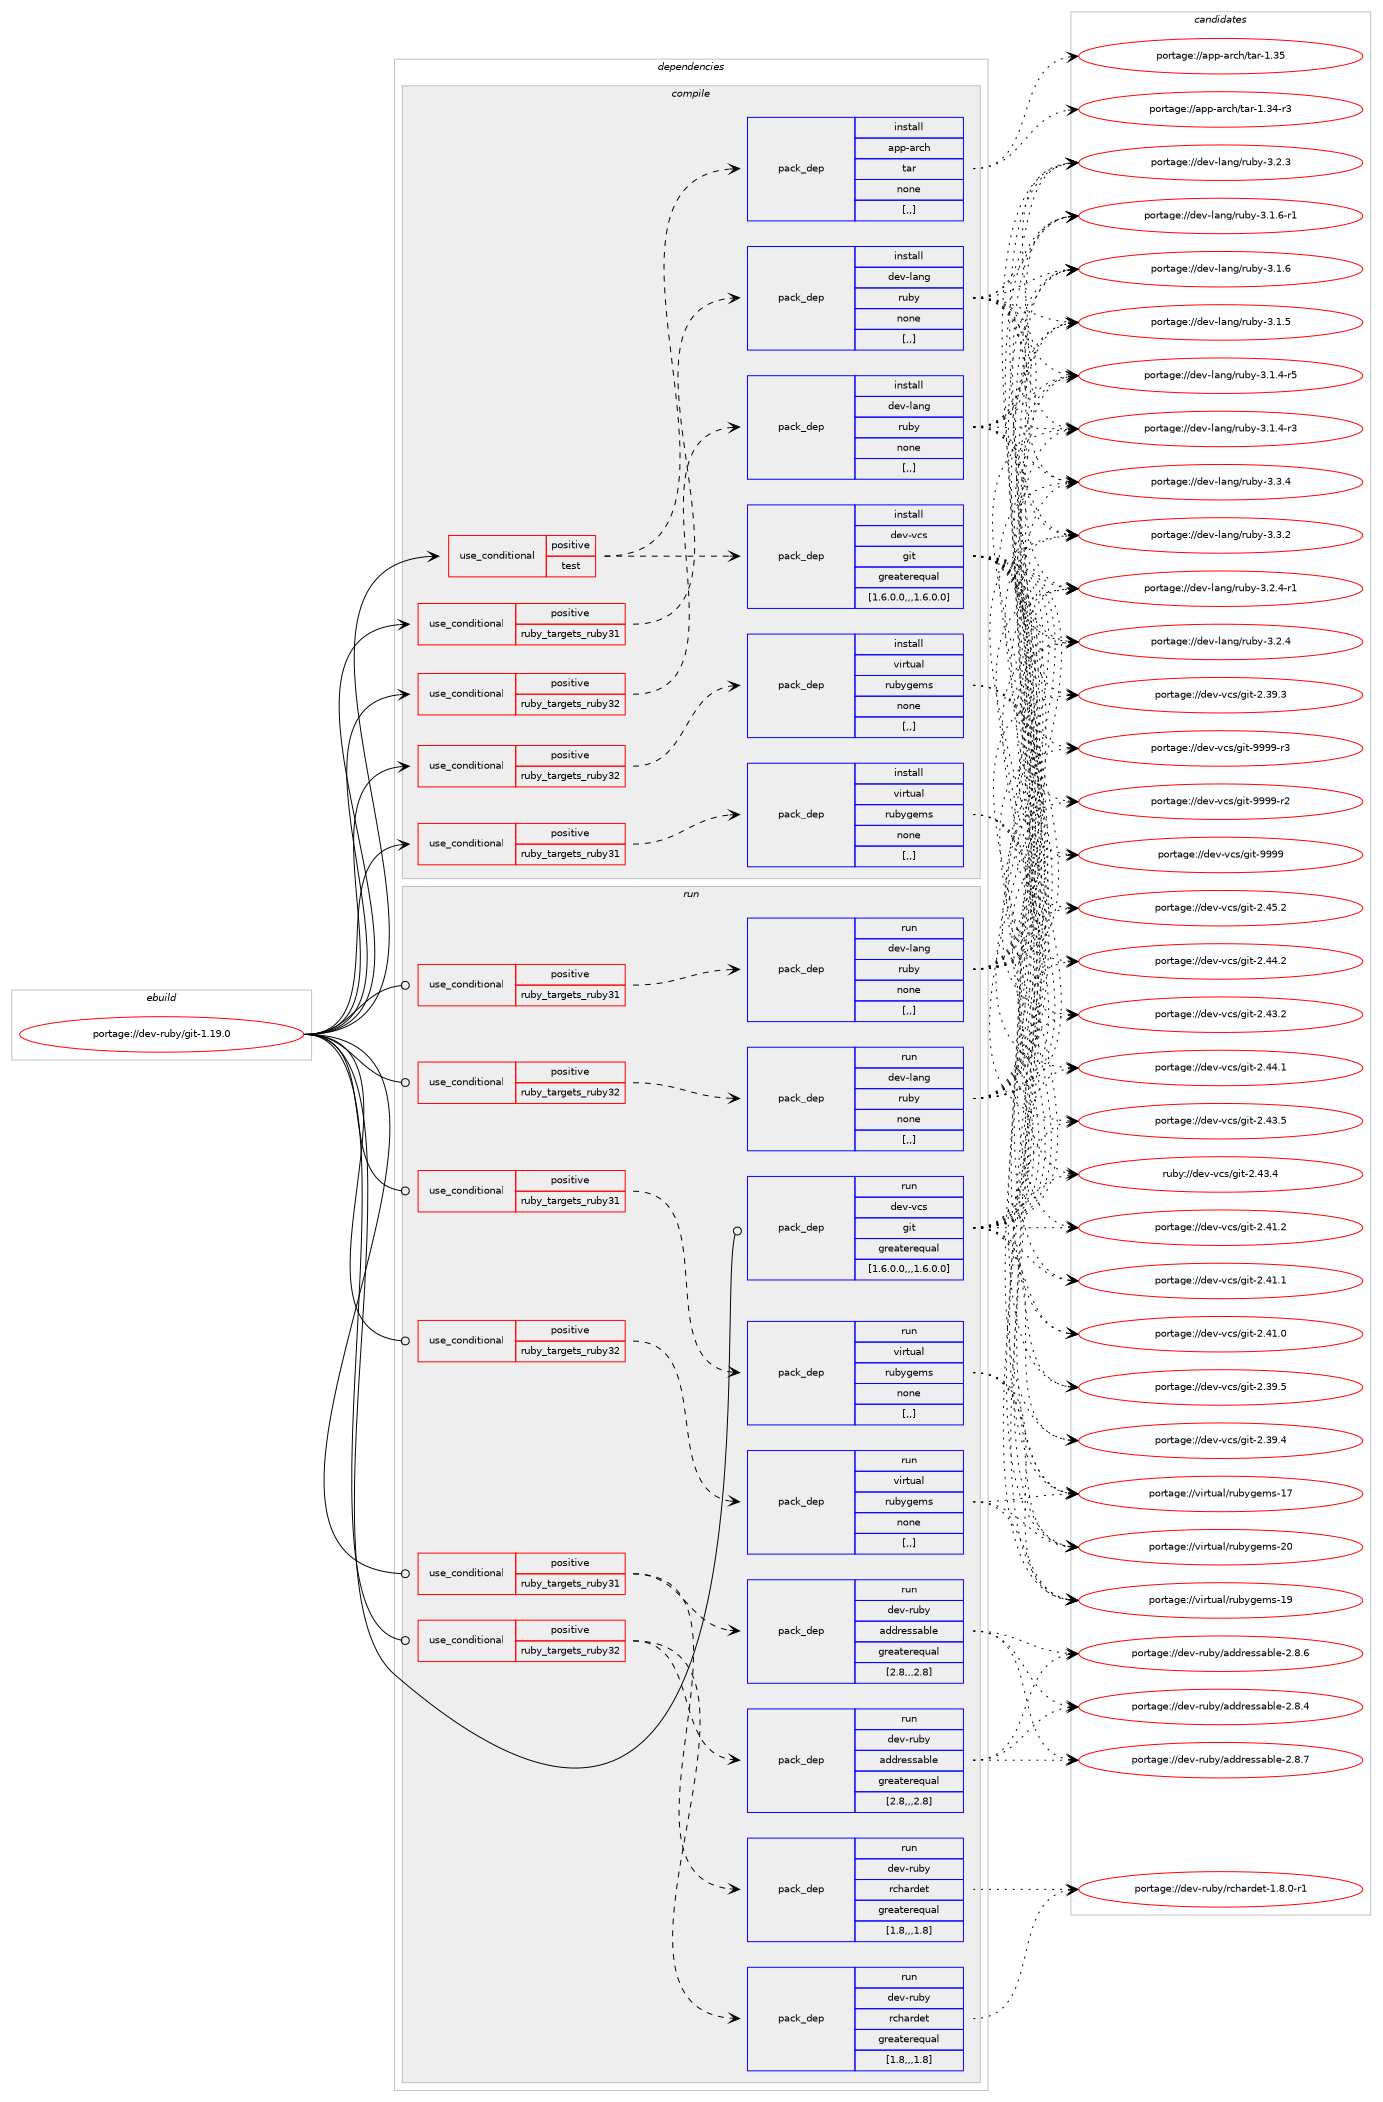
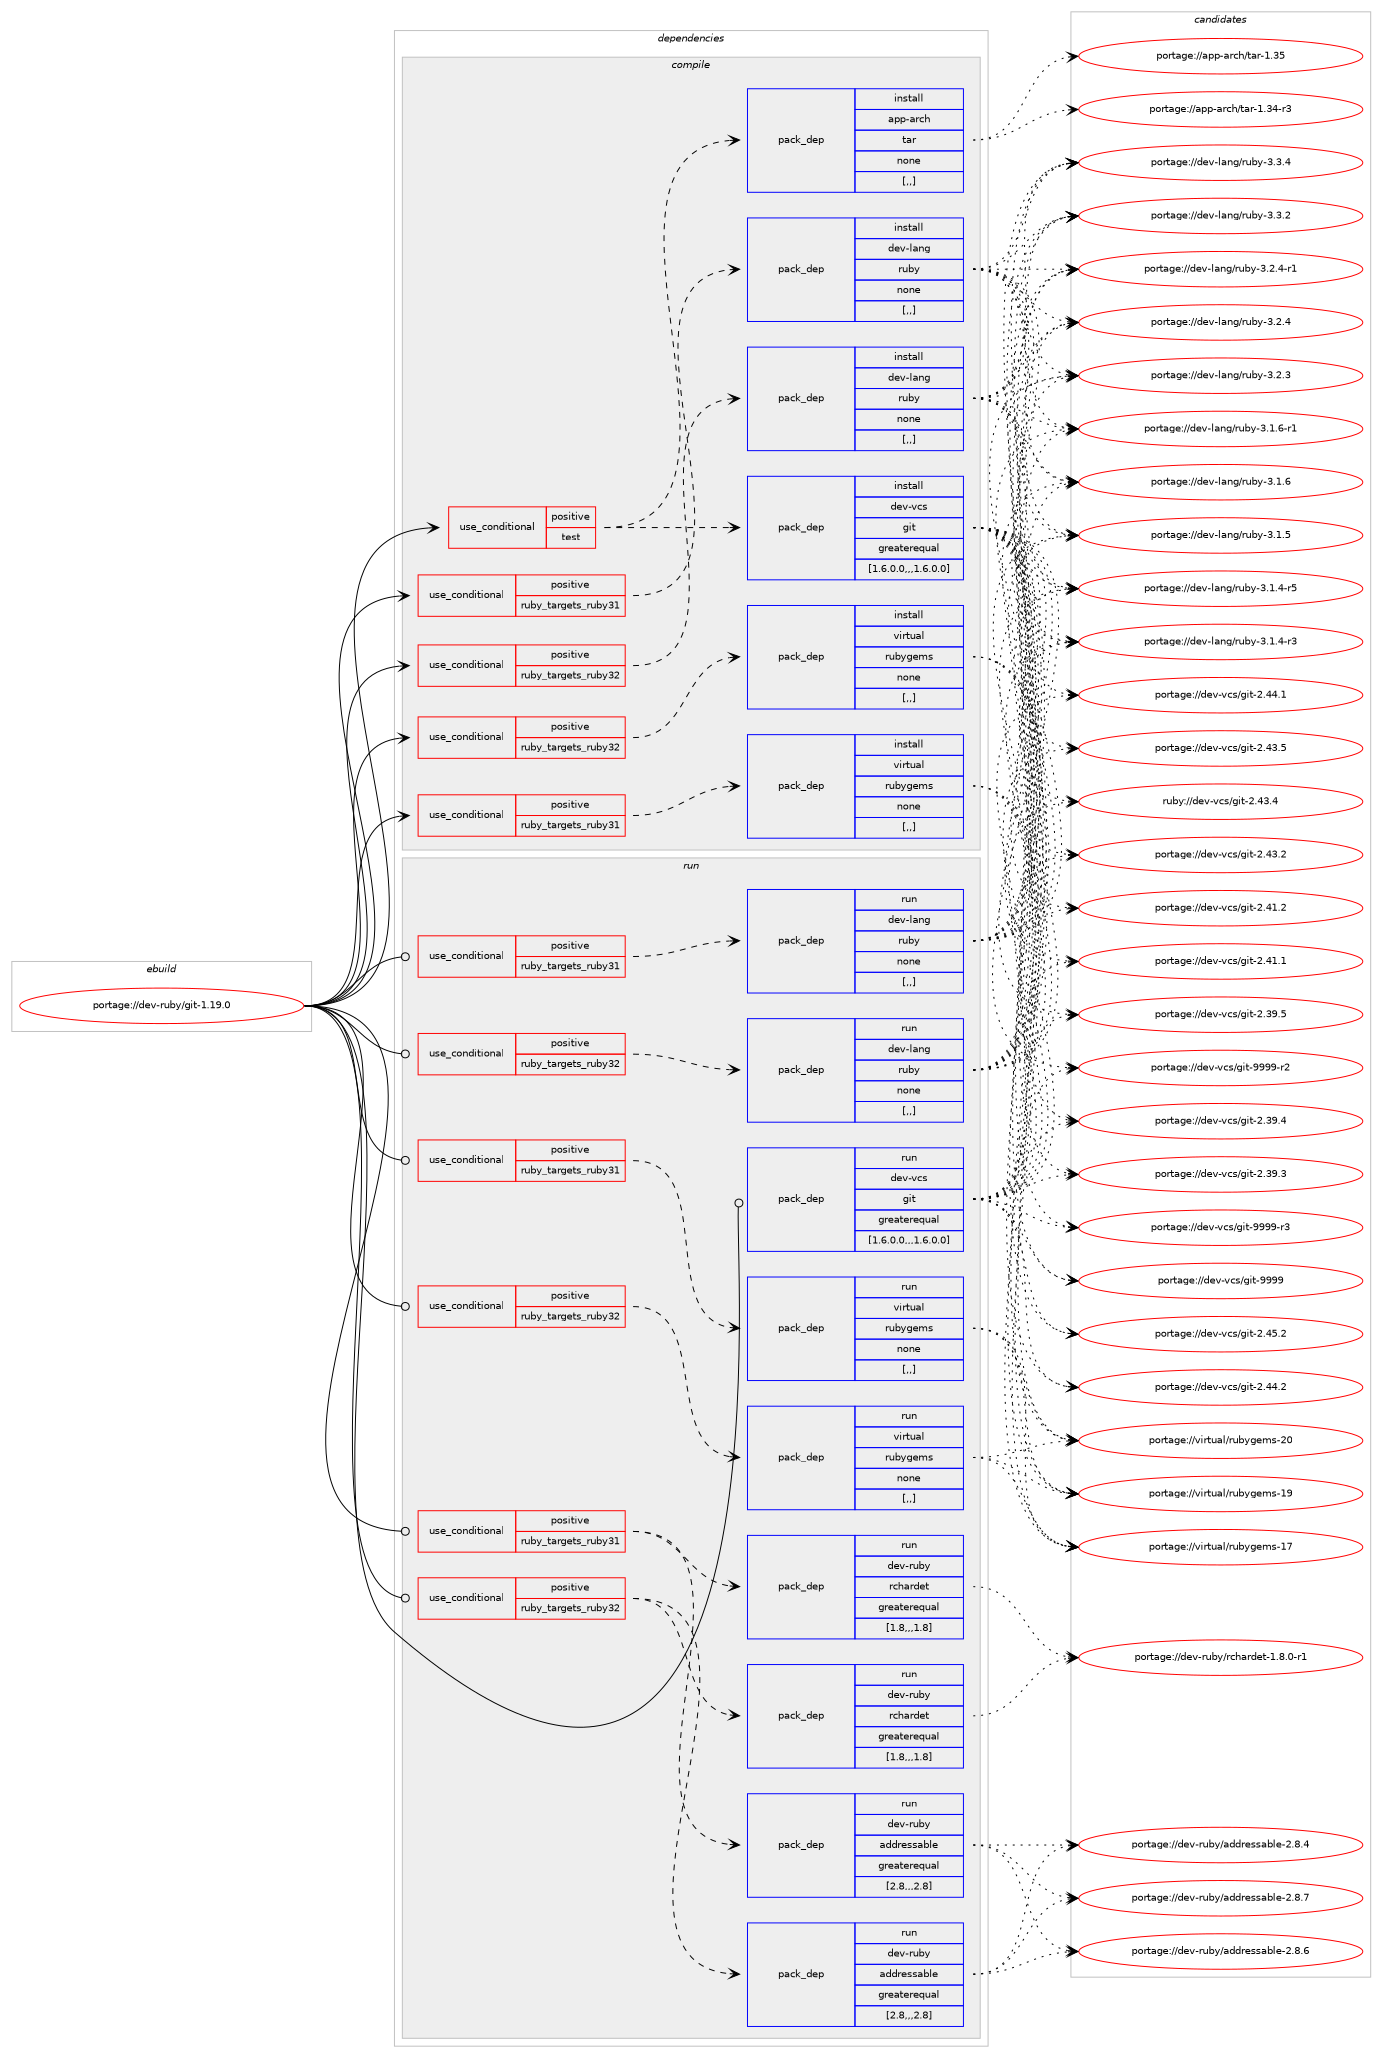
(1221, 1334) -> none
